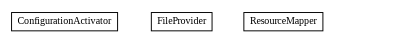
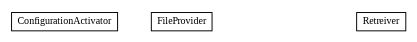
(283, 21) -> none
none -> (381, 21)
